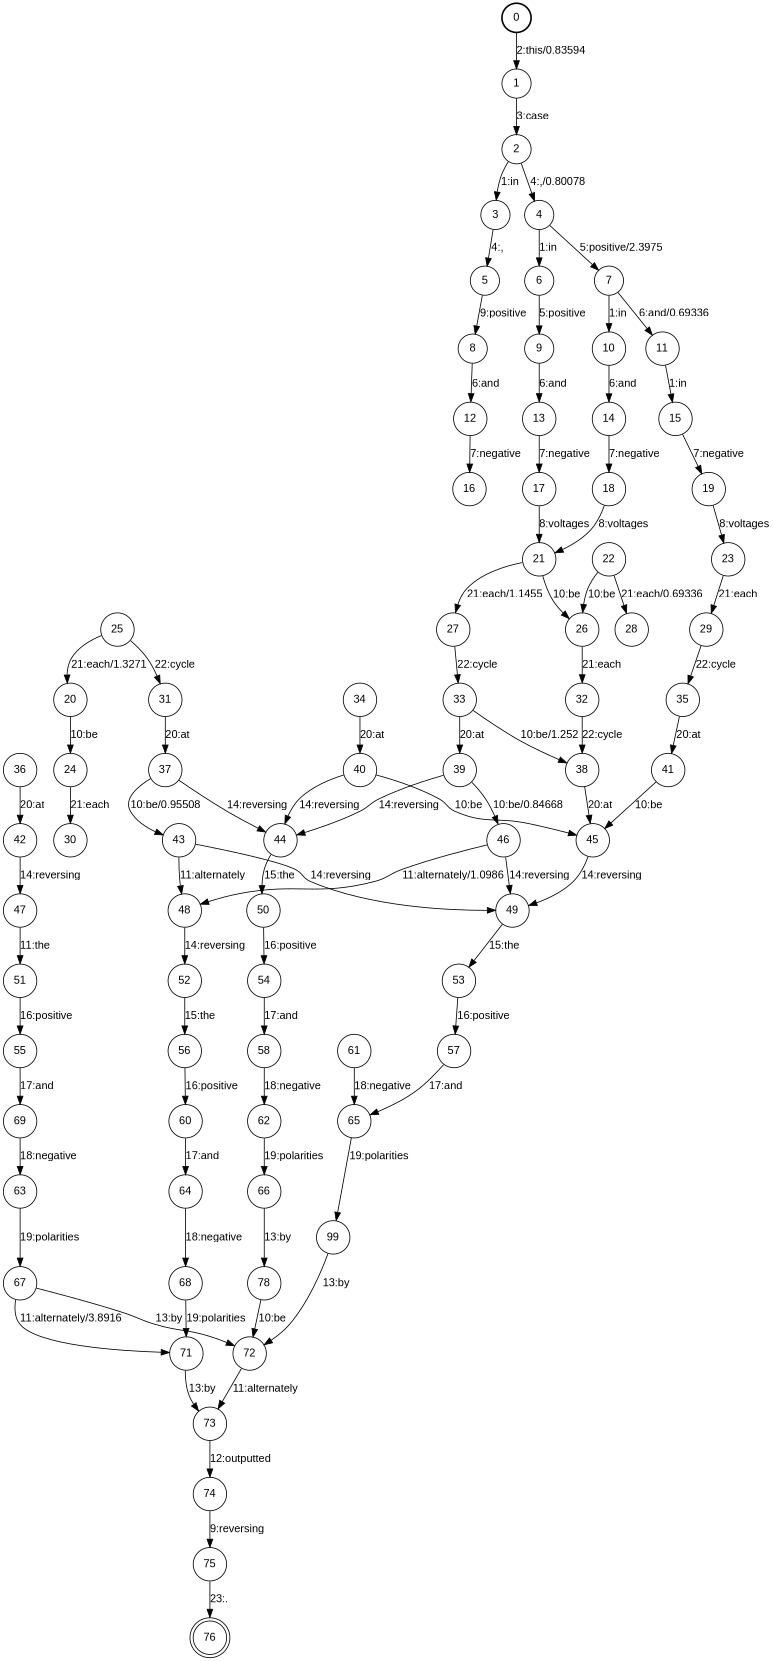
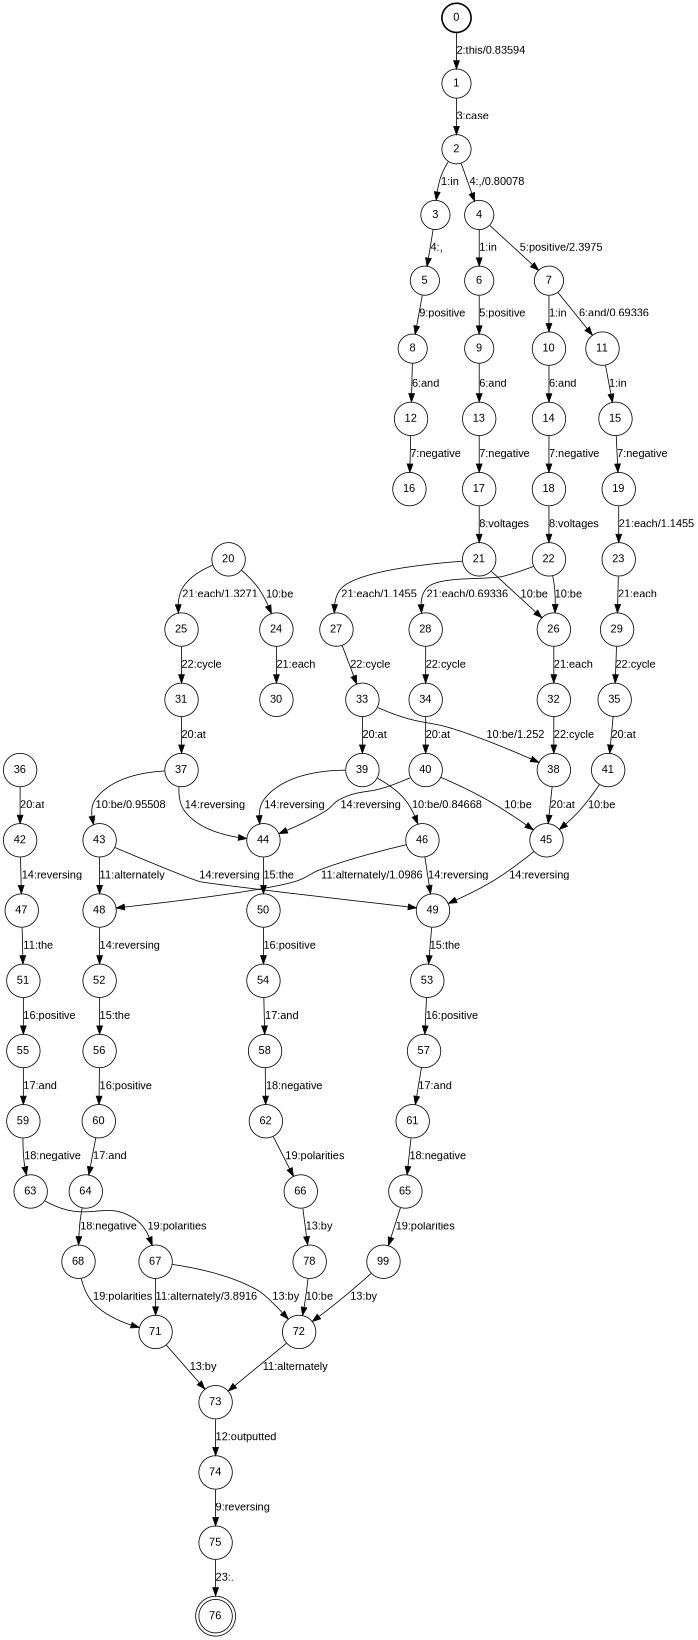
(744, 524) -> (657, 524)
(589, 532) -> (549, 520)
(78, 650) -> (189, 580)
none -> (426, 661)
(414, 1093) -> (419, 1082)
(20, 1121) -> (23, 1121)
